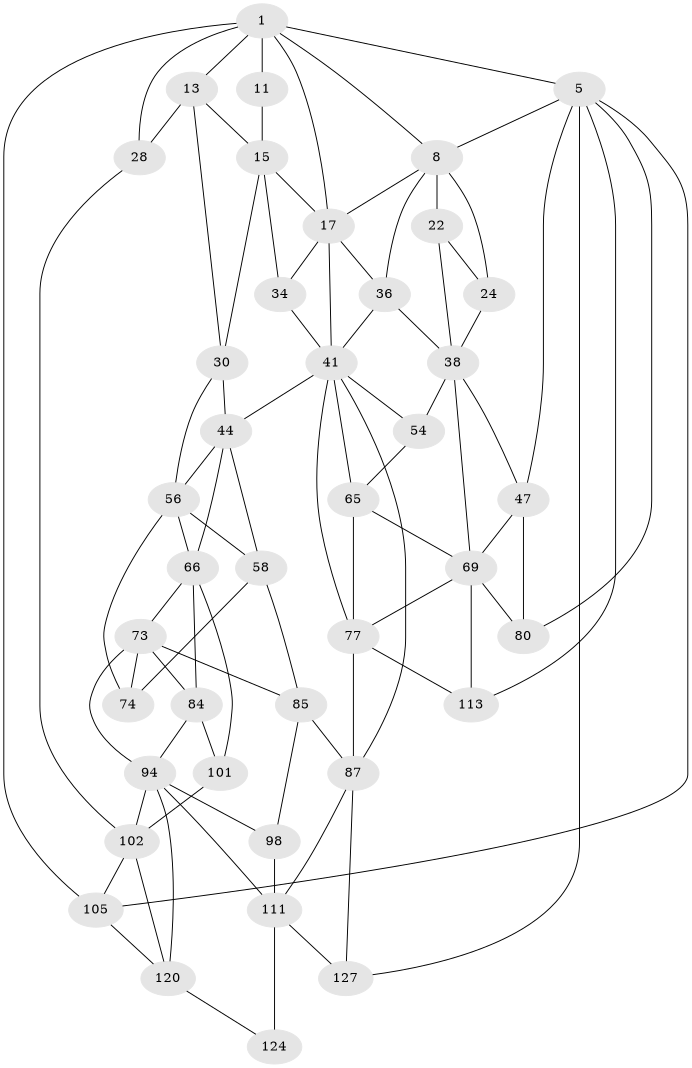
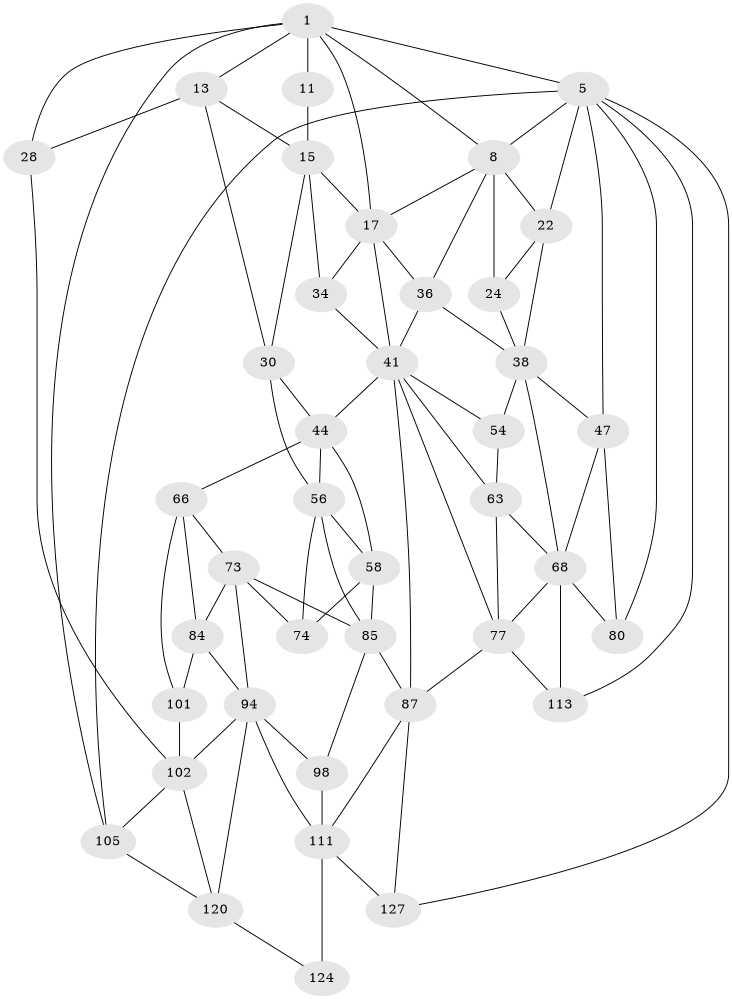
none -> (565, 158)
(353, 500) -> (496, 500)
(183, 534) -> (335, 571)
(471, 568) -> (560, 568)
